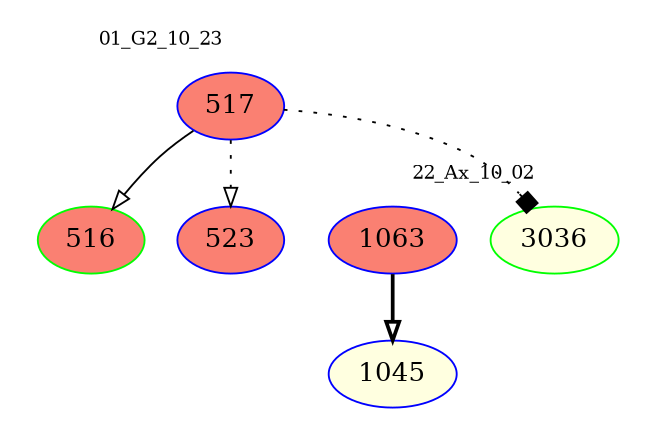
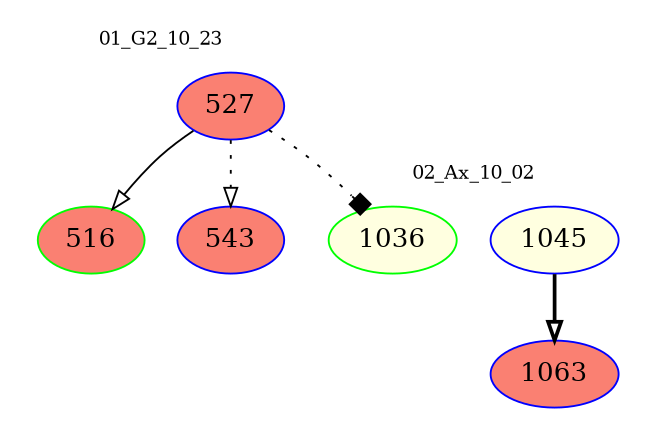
(231, 106) -> (231, 106)
(474, 174) -> (474, 174)
(231, 240) -> (231, 240)
(555, 240) -> (393, 240)
(393, 298) -> (555, 298)
